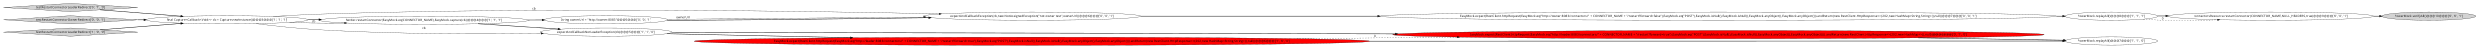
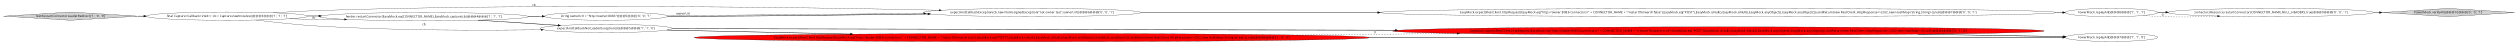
(71, 8) -> none
(2429, 16) -> (2448, 13)
(71, 20) -> none
